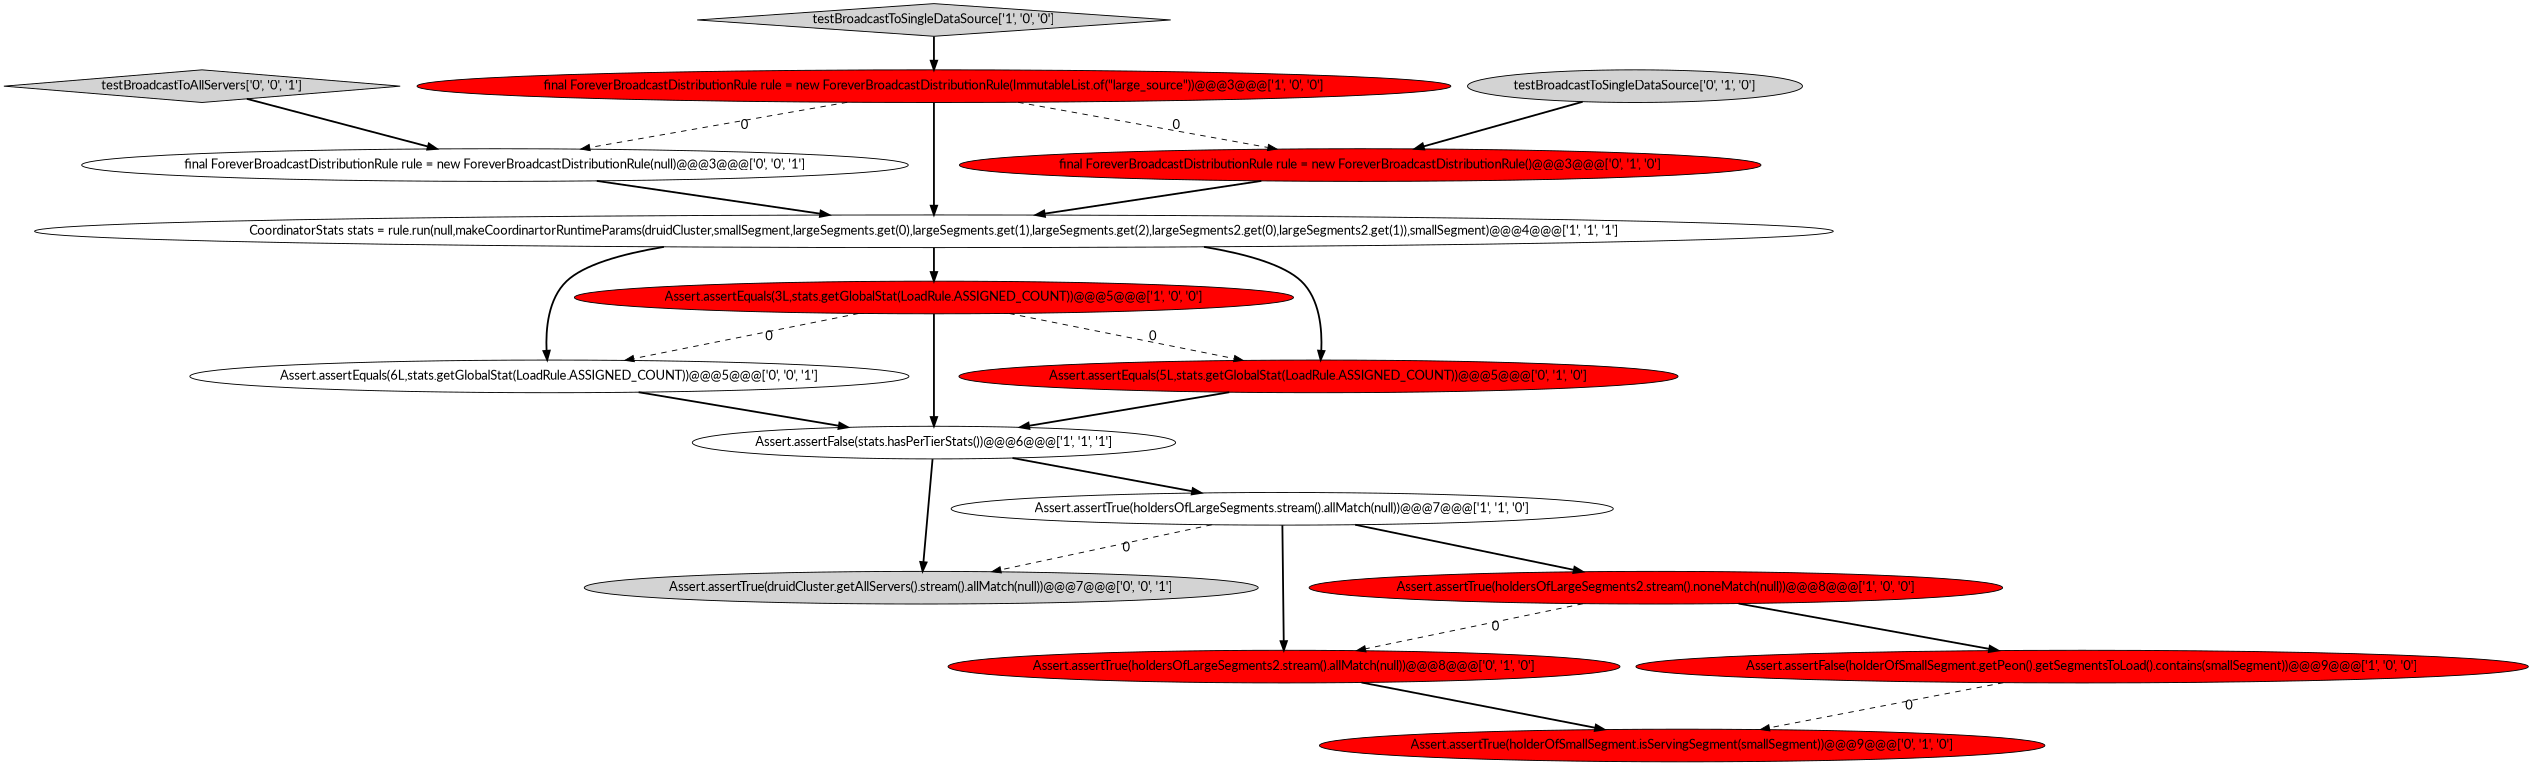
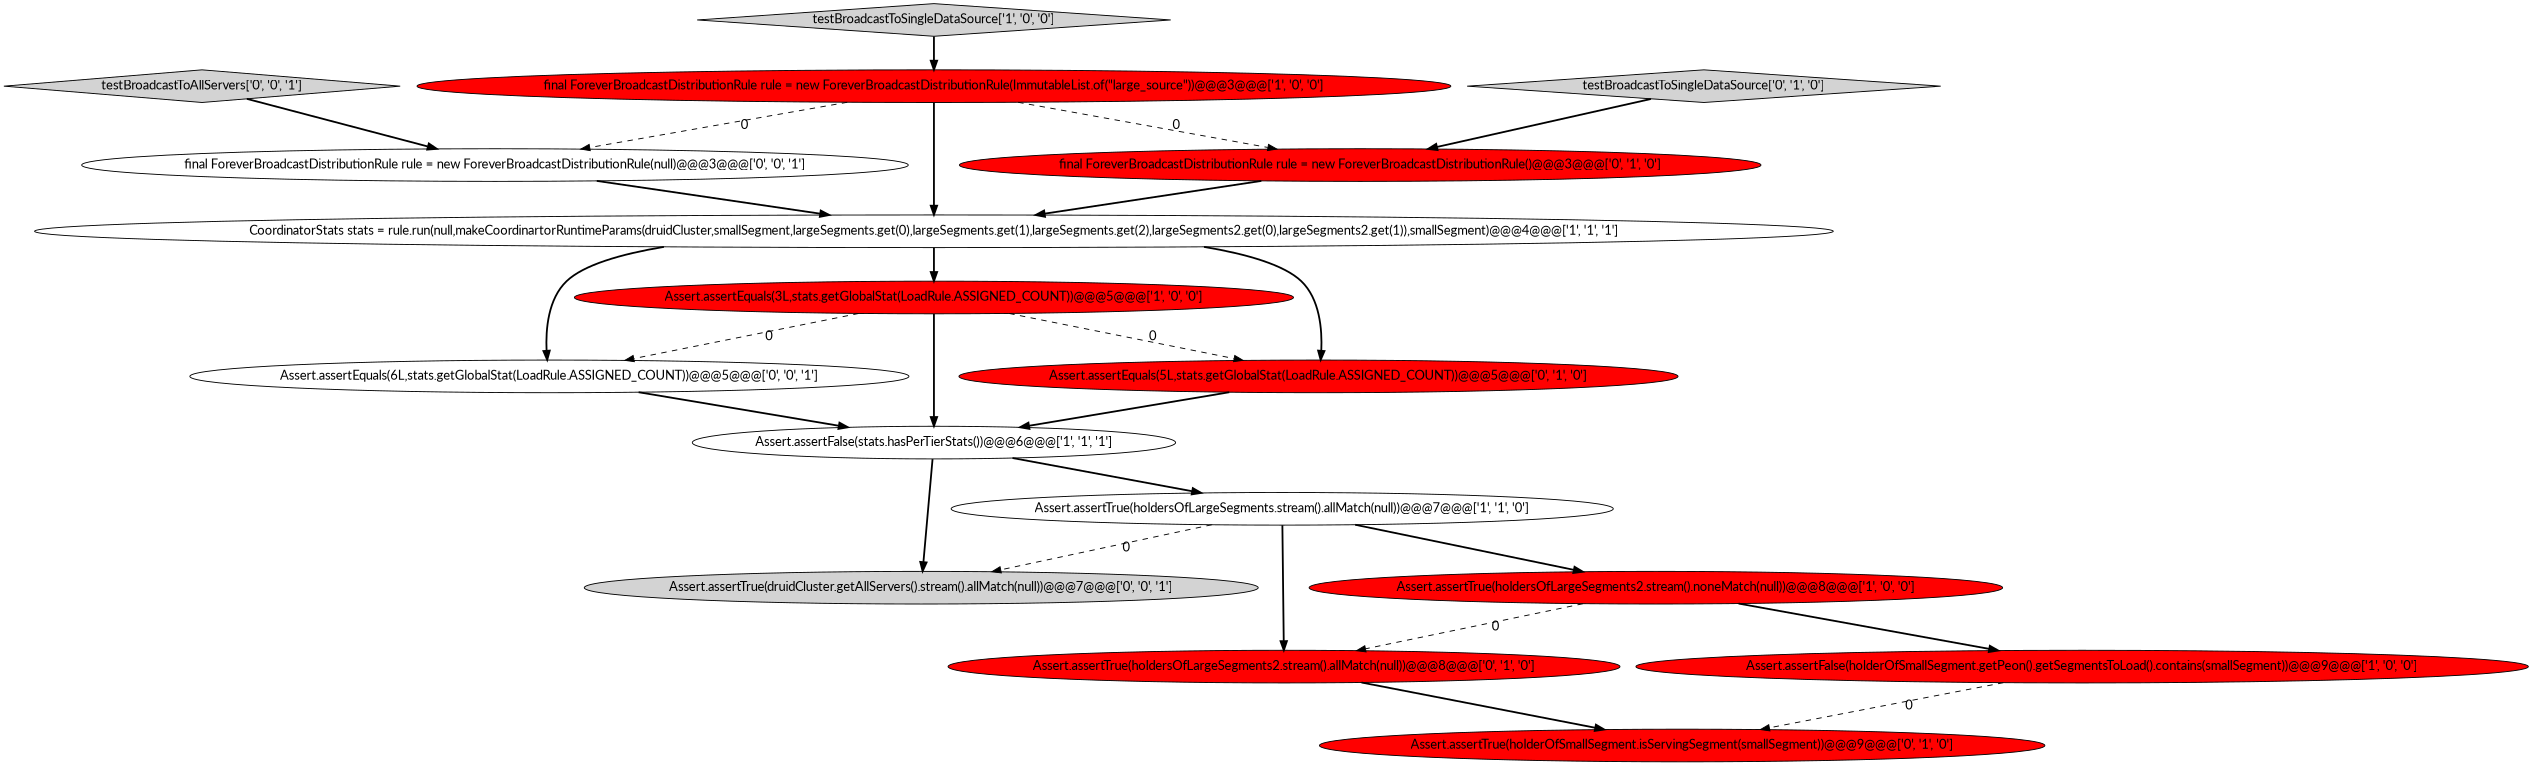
(1635, 86) -> (1704, 86)
